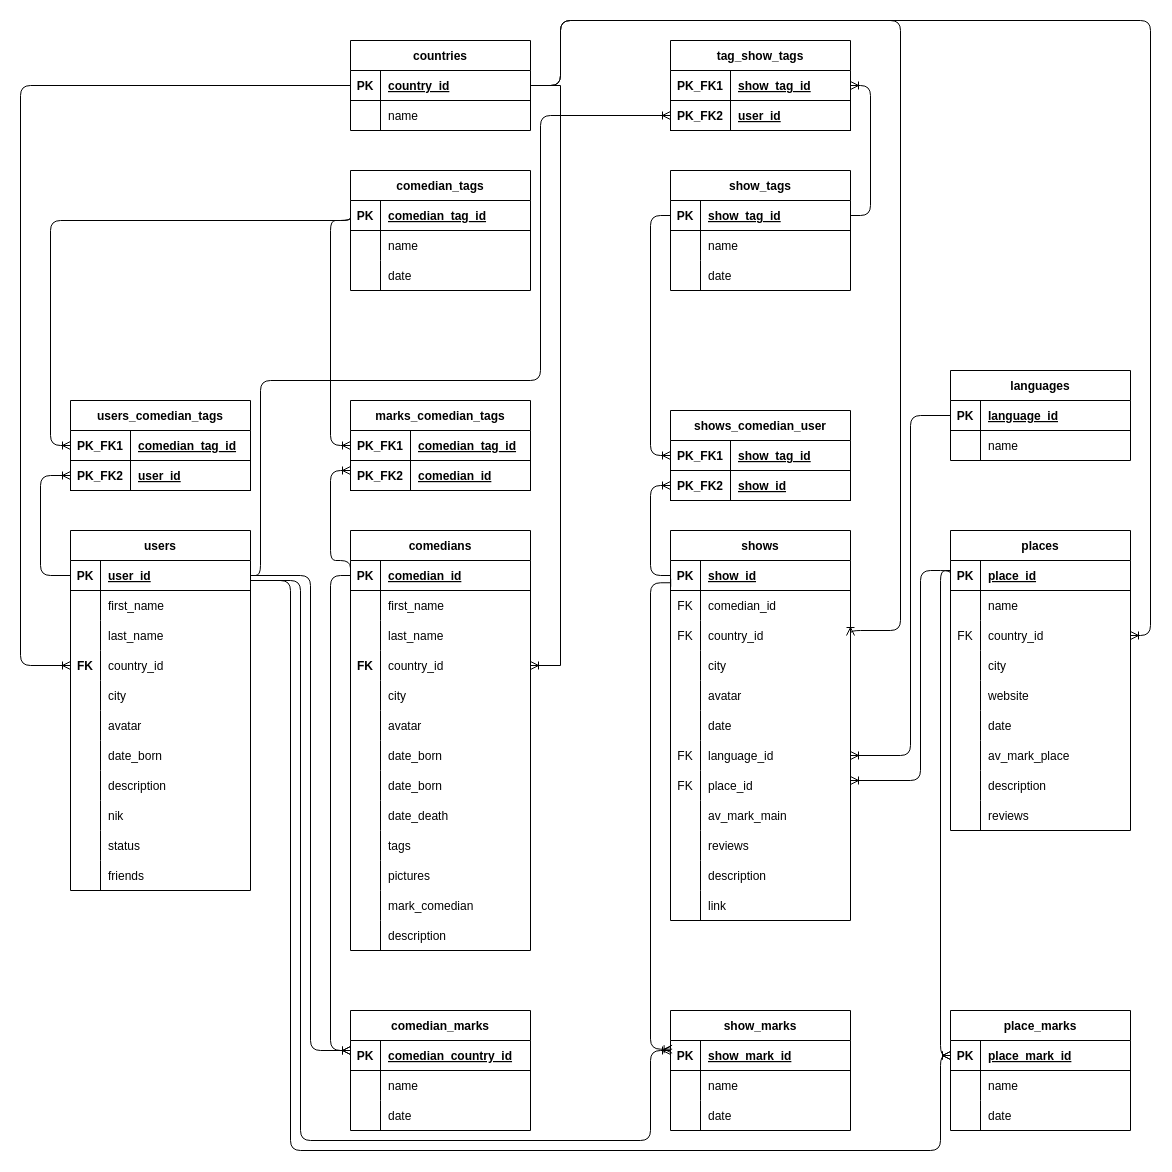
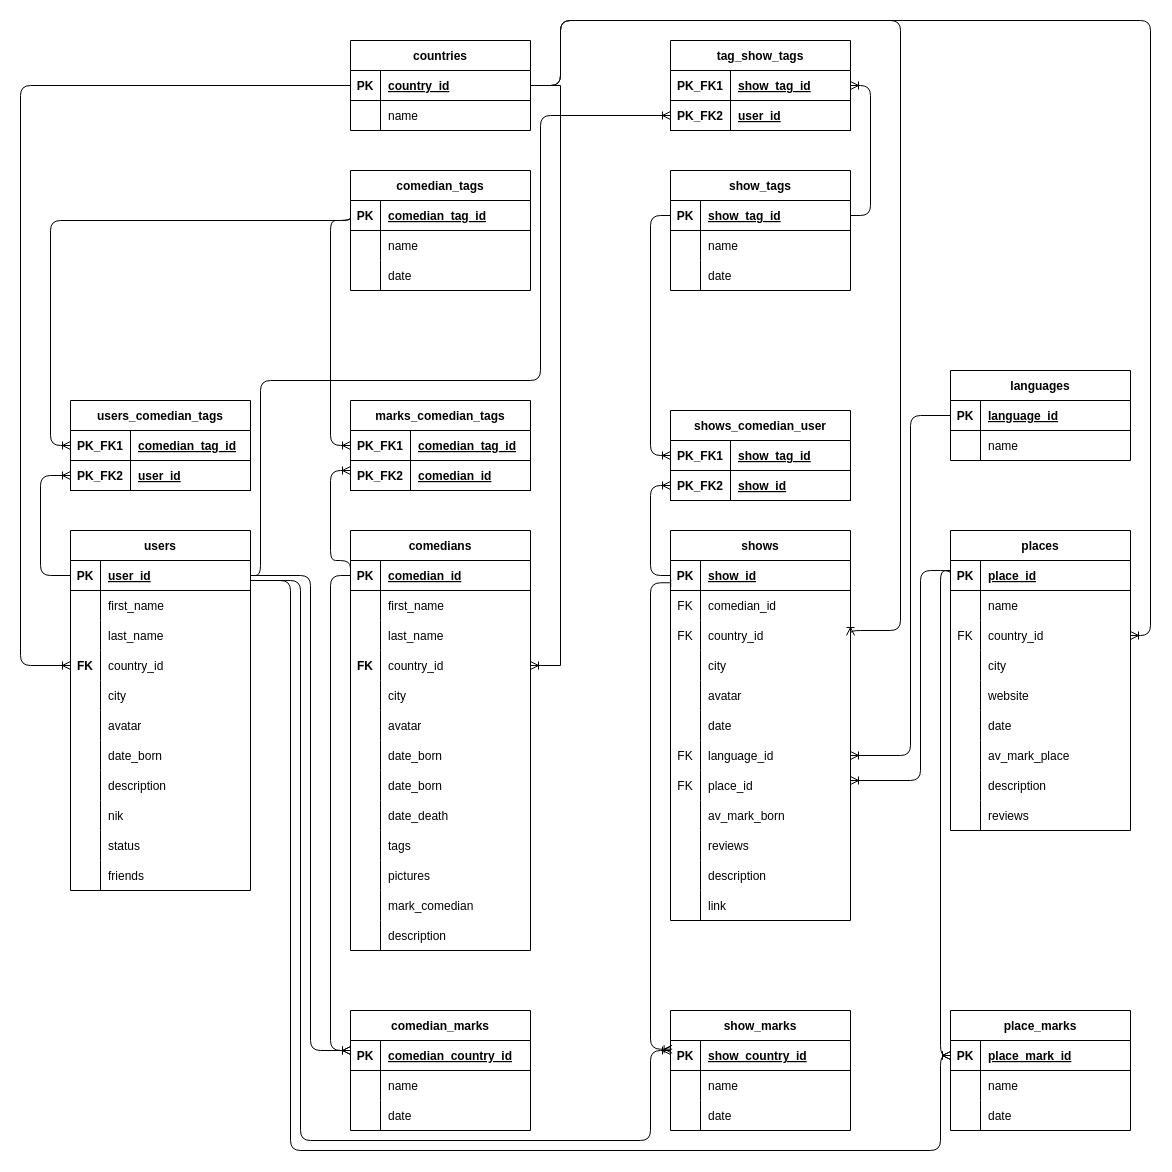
(747, 816) -> (748, 816)
(747, 1056) -> (757, 1056)
